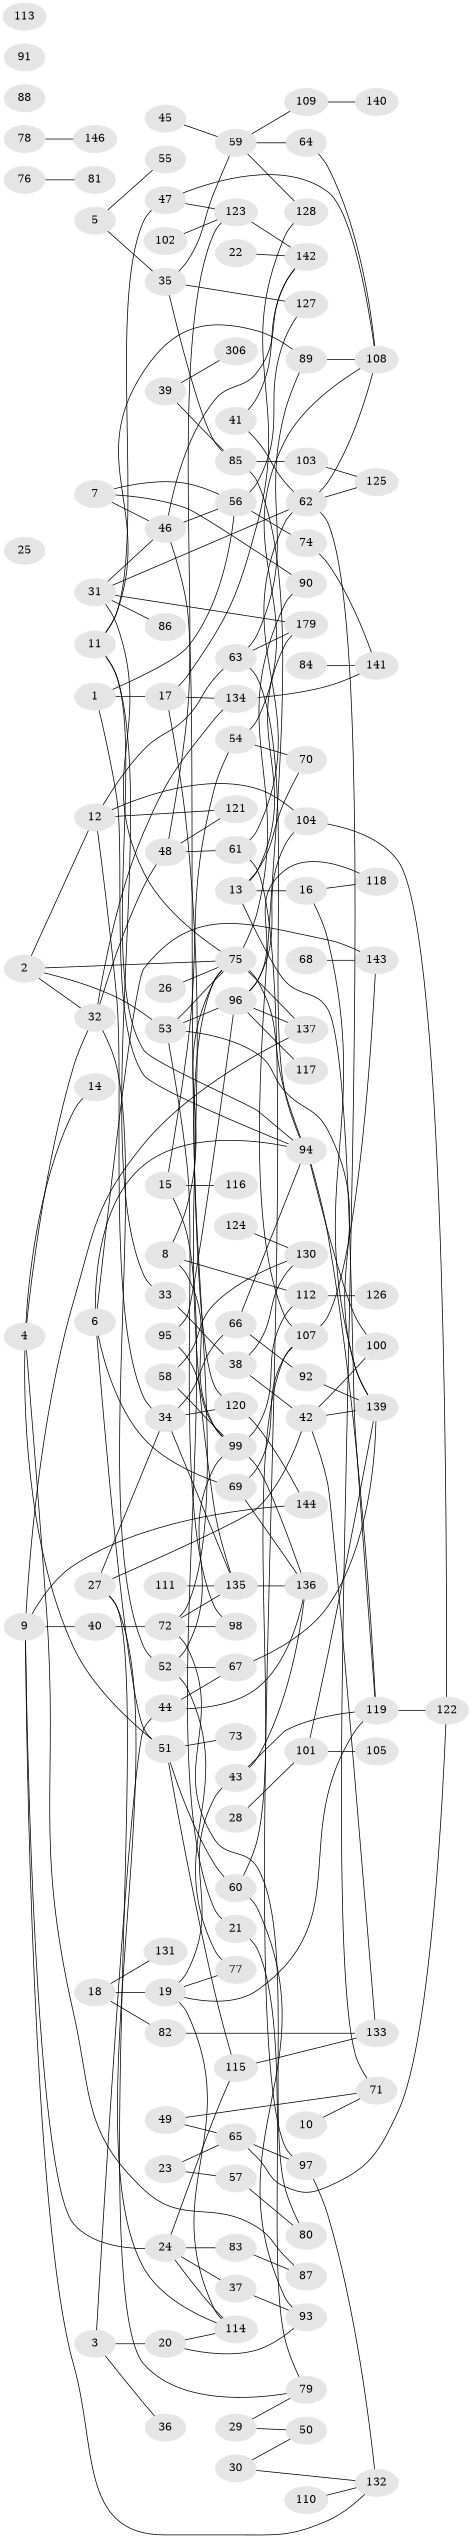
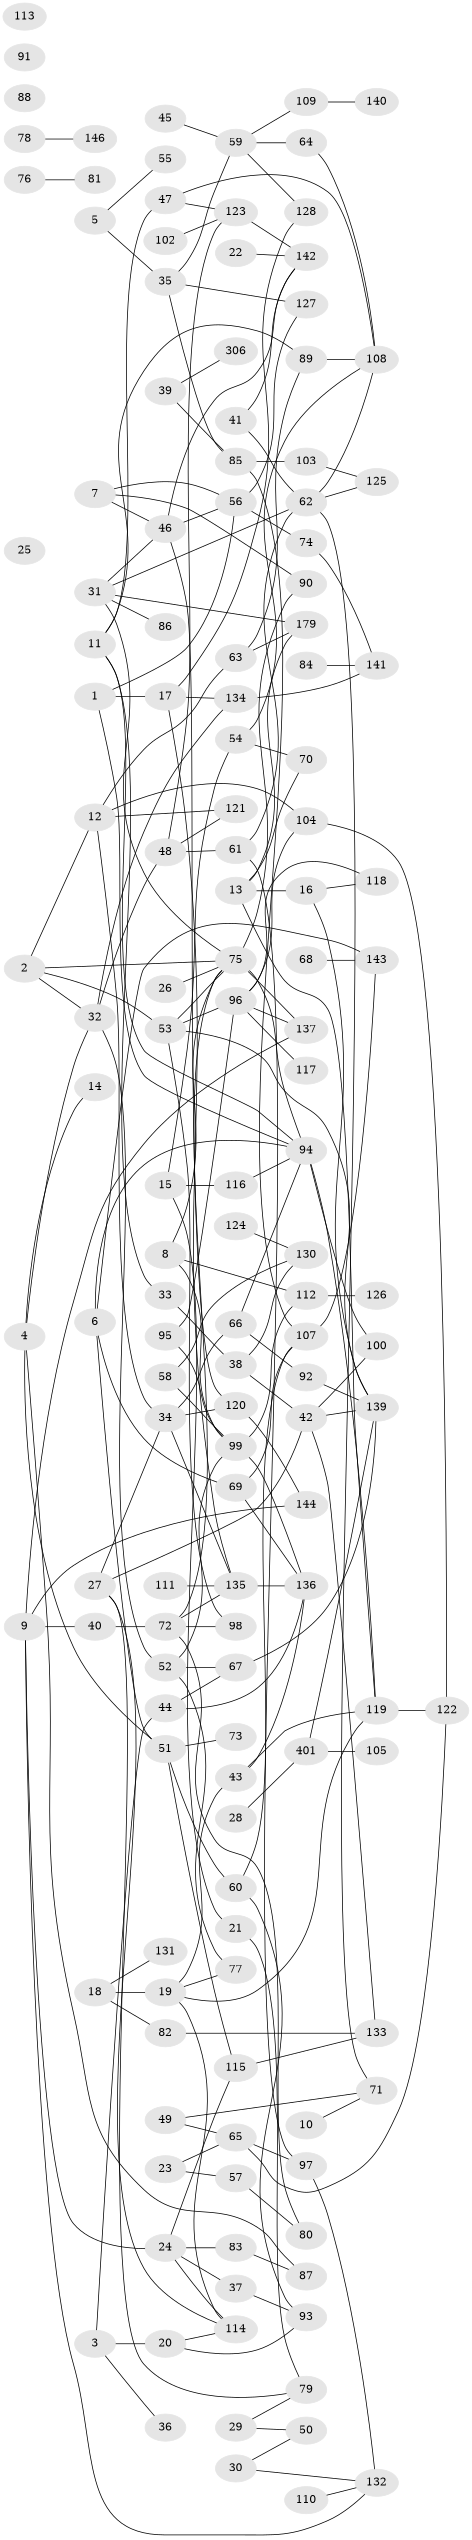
(278, 902) -> (271, 1168)
(306, 1751) -> (306, 1751)
